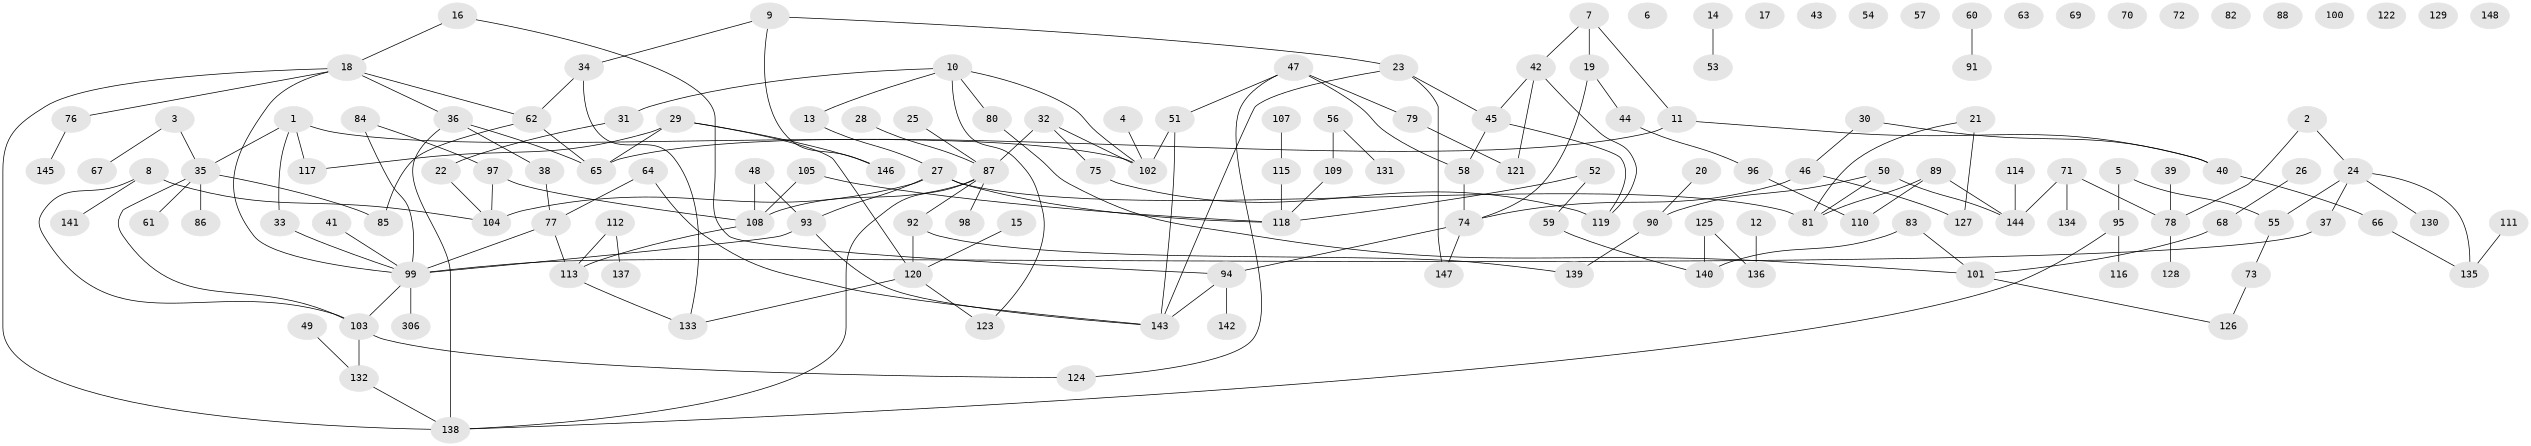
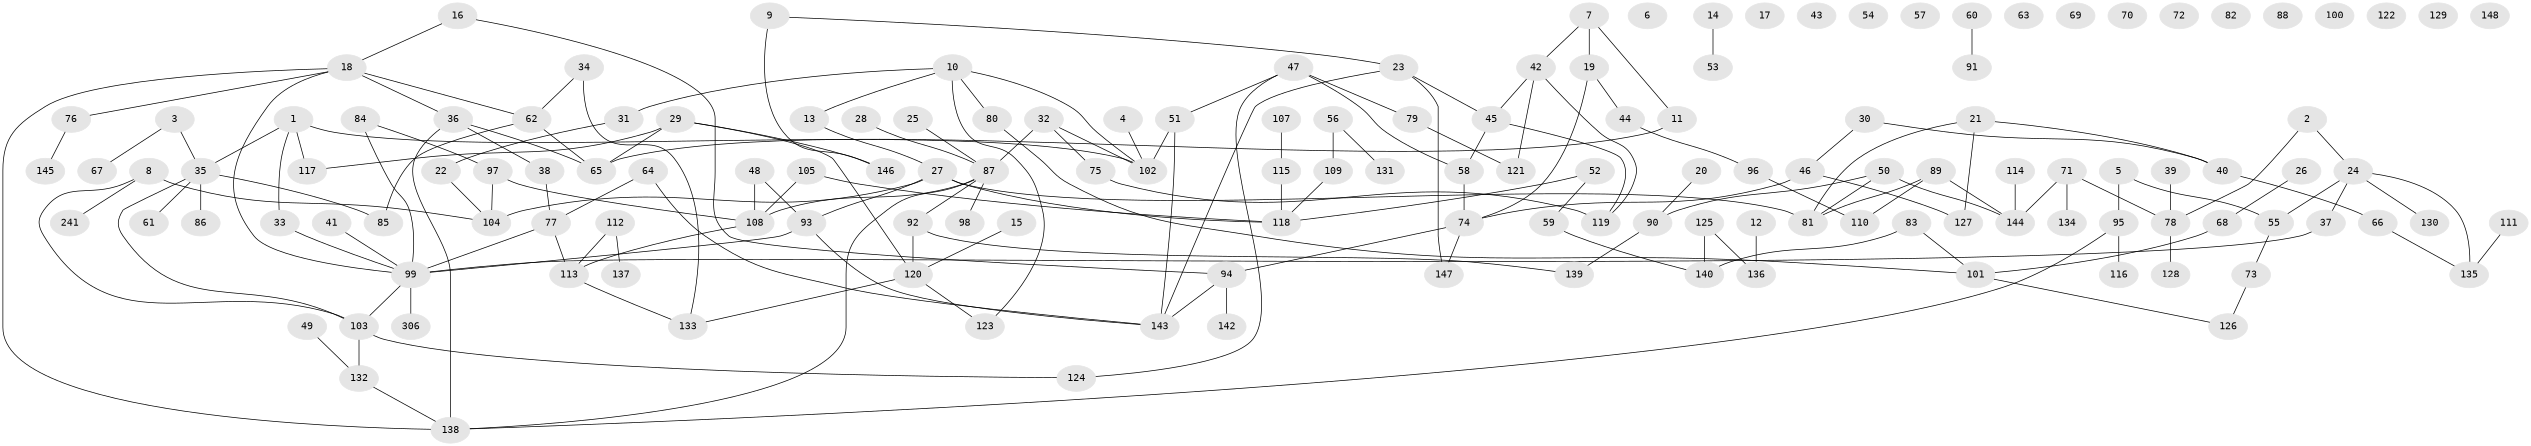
(677, 42) -> none
(1940, 136) -> (2102, 136)
(70, 223) -> (70, 223)
